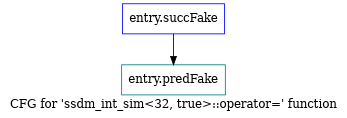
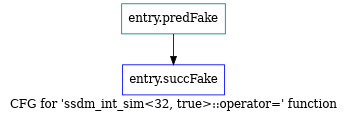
(173, 45) -> (173, 45)
